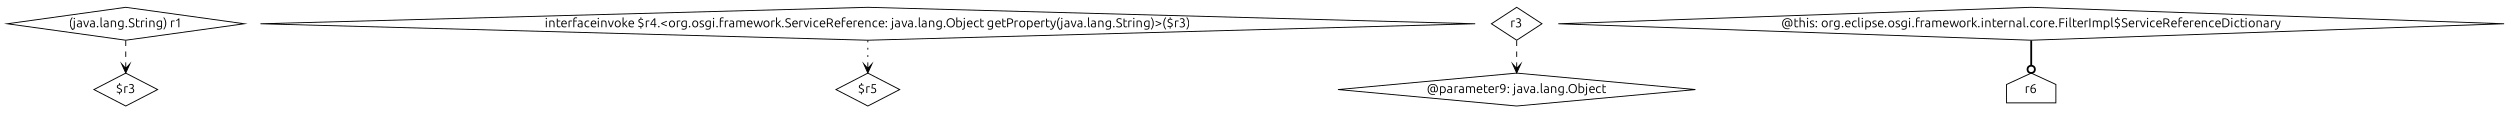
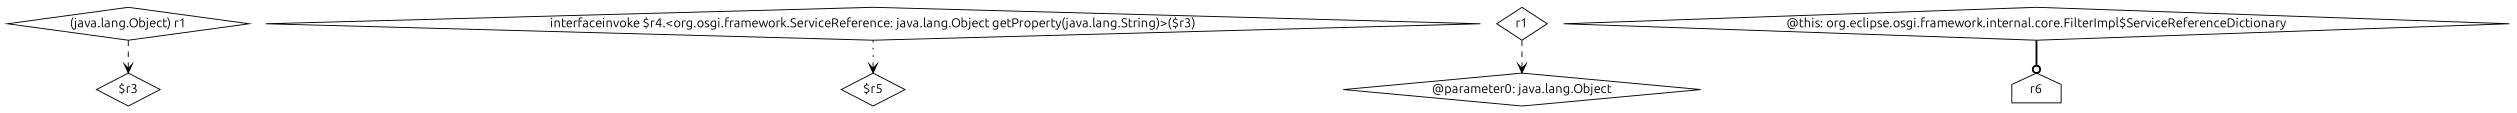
(126, 24) -> (128, 24)
(1517, 24) -> (1522, 24)
(1517, 90) -> (1522, 90)
